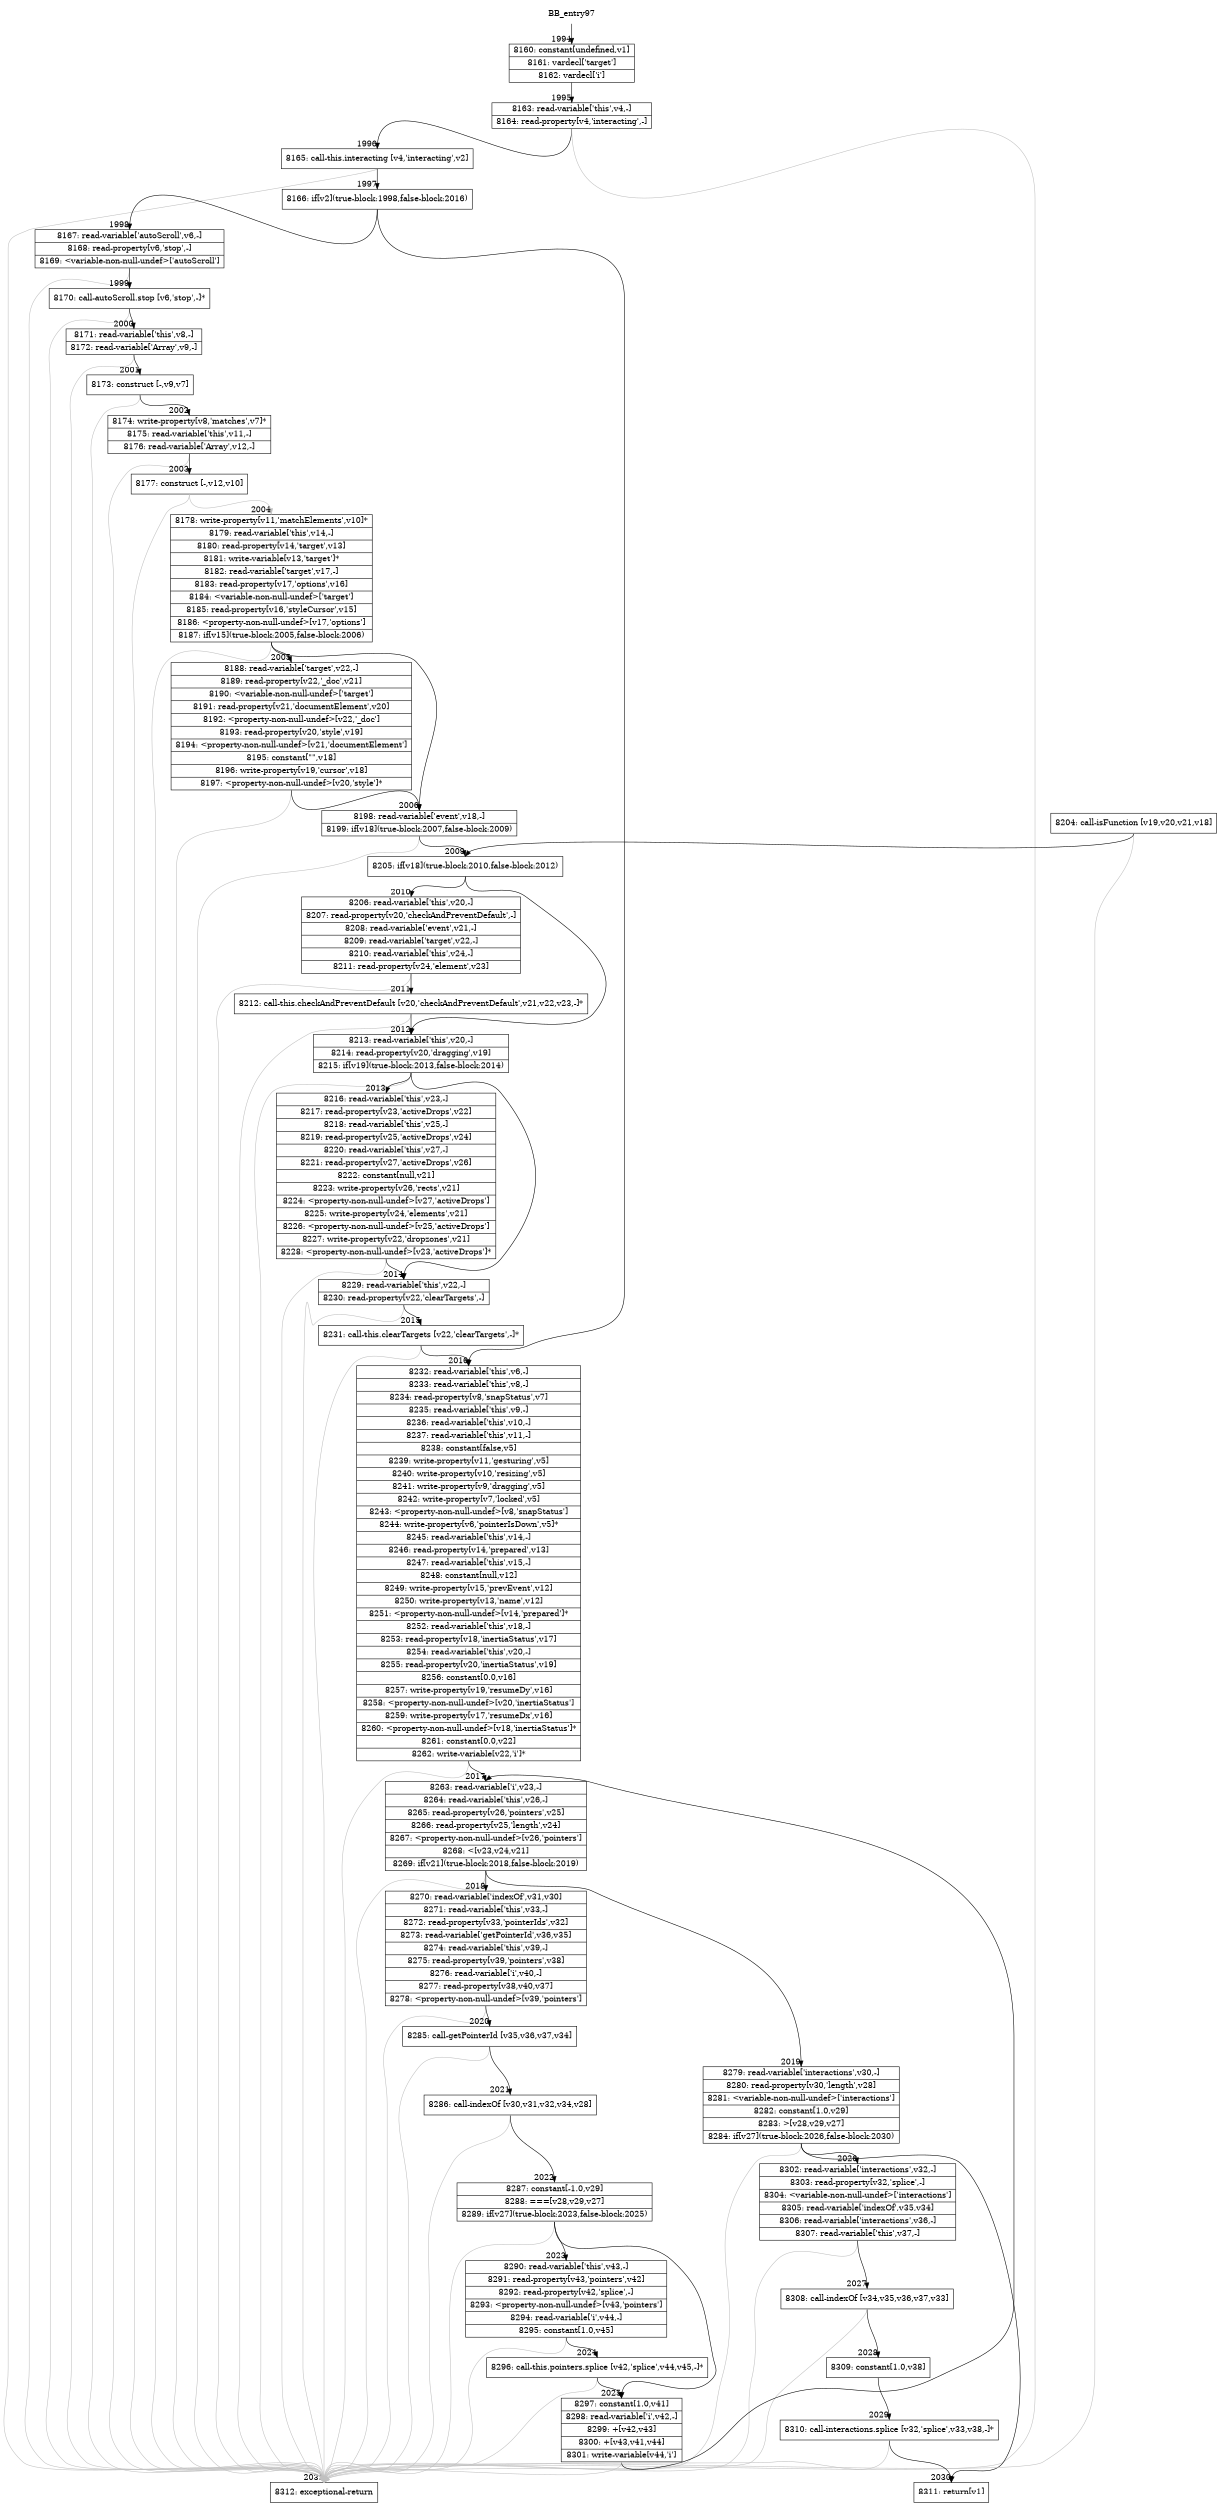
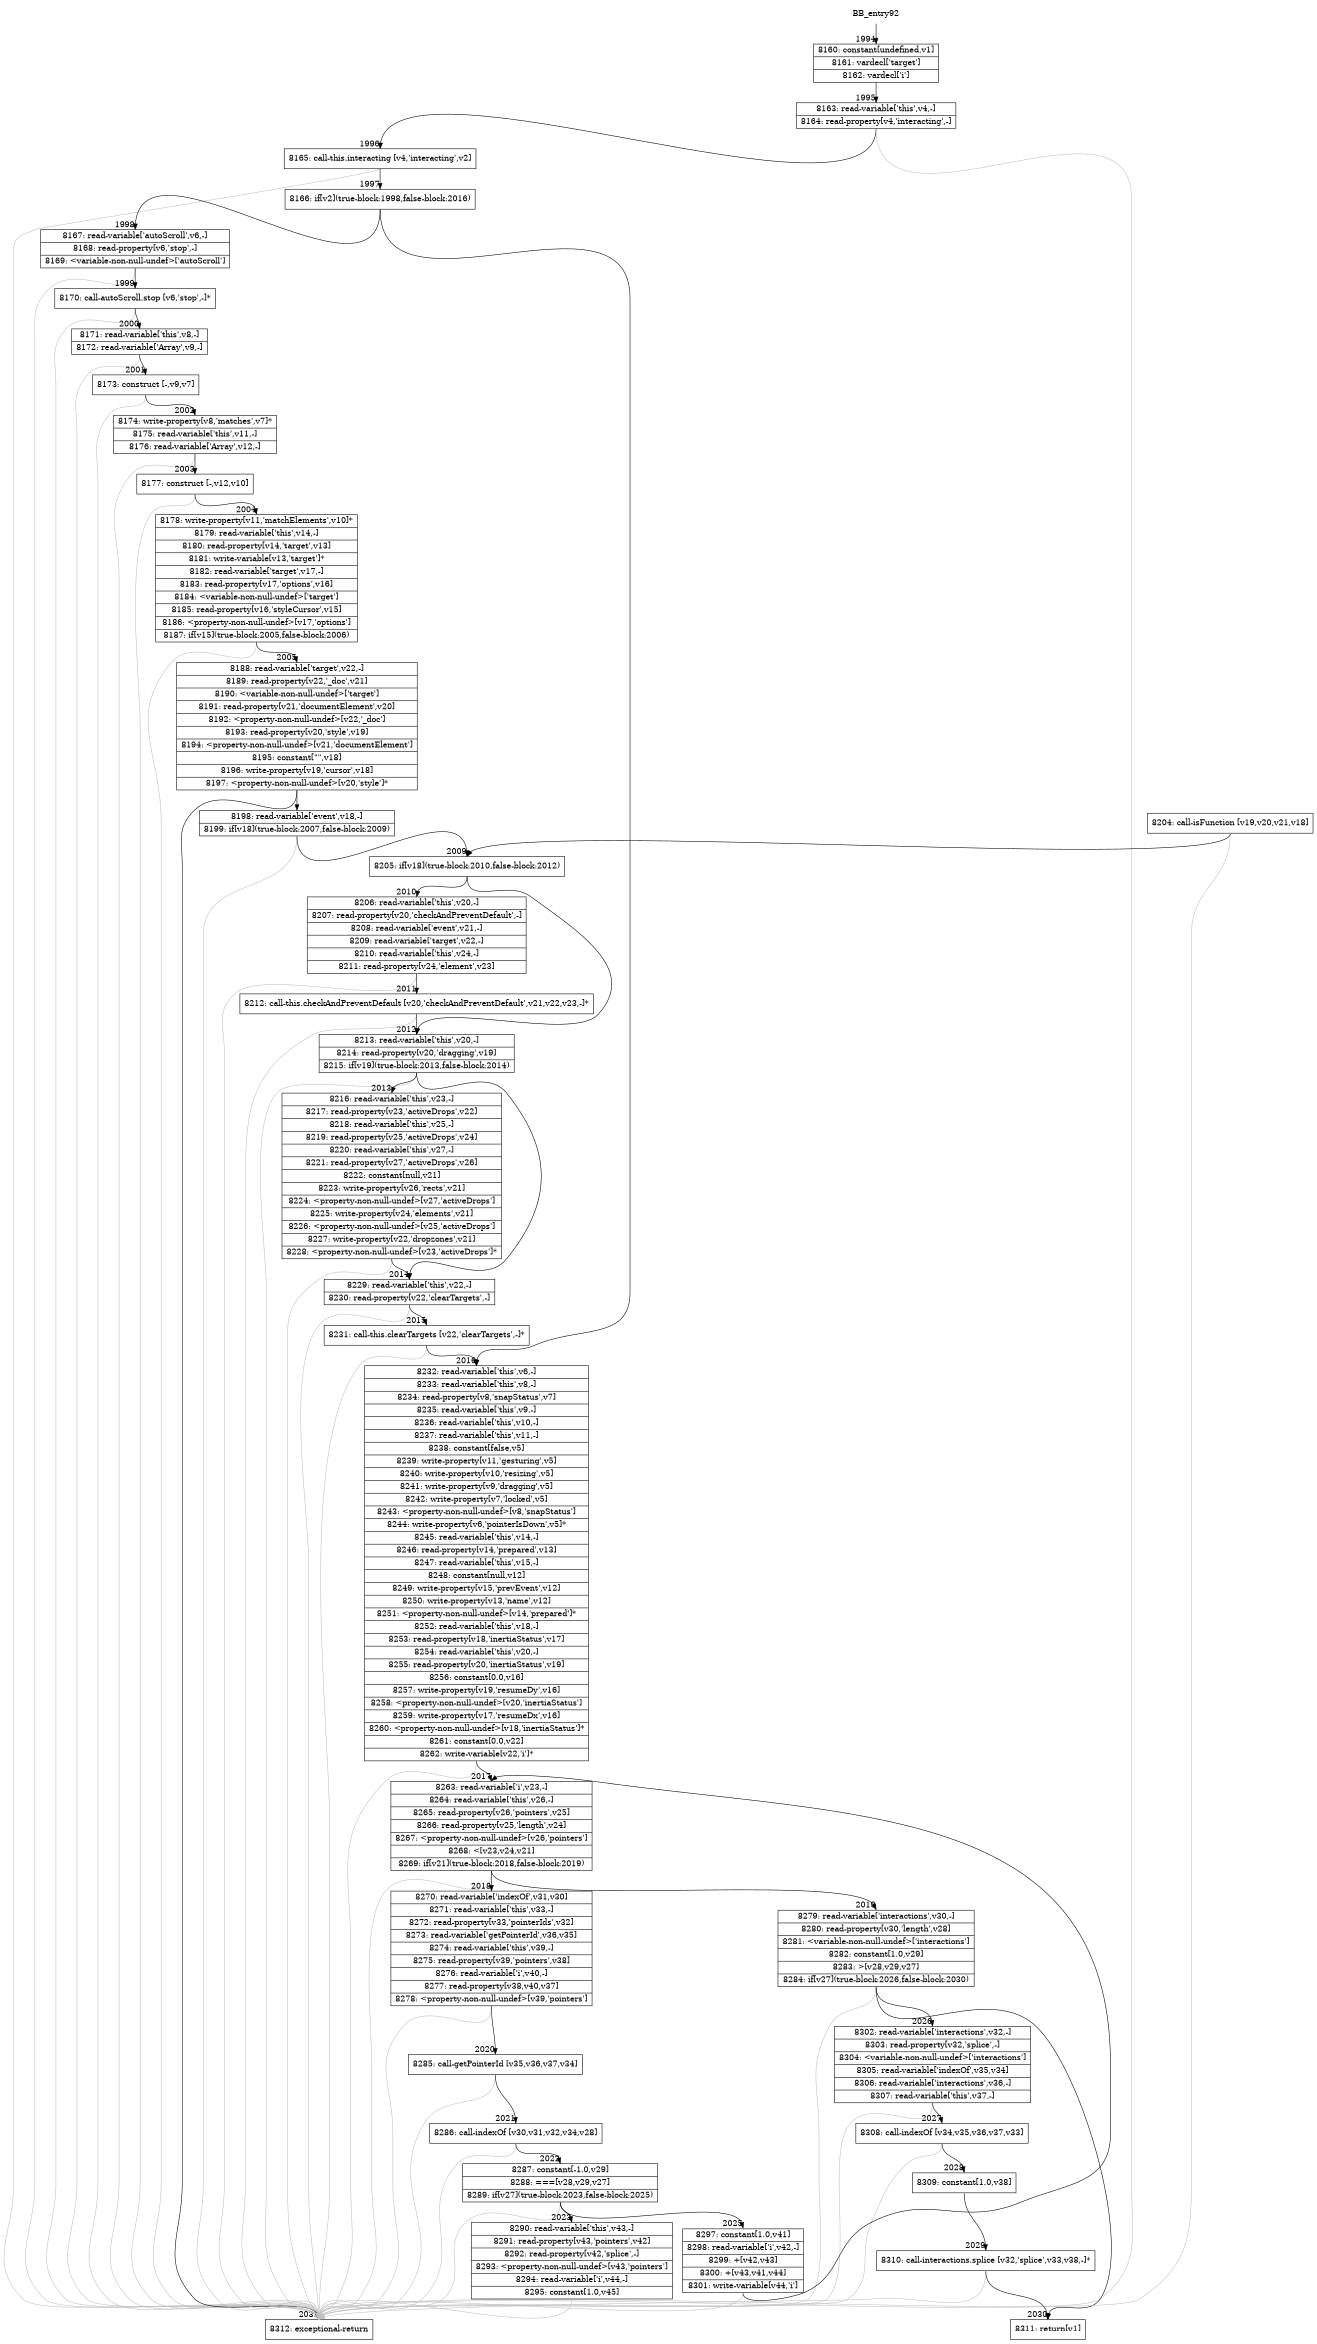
(572, 14) -> (876, 14)
(228, 505) -> (223, 505)
(415, 661) -> none
(177, 1657) -> (182, 1560)
(597, 2368) -> none
